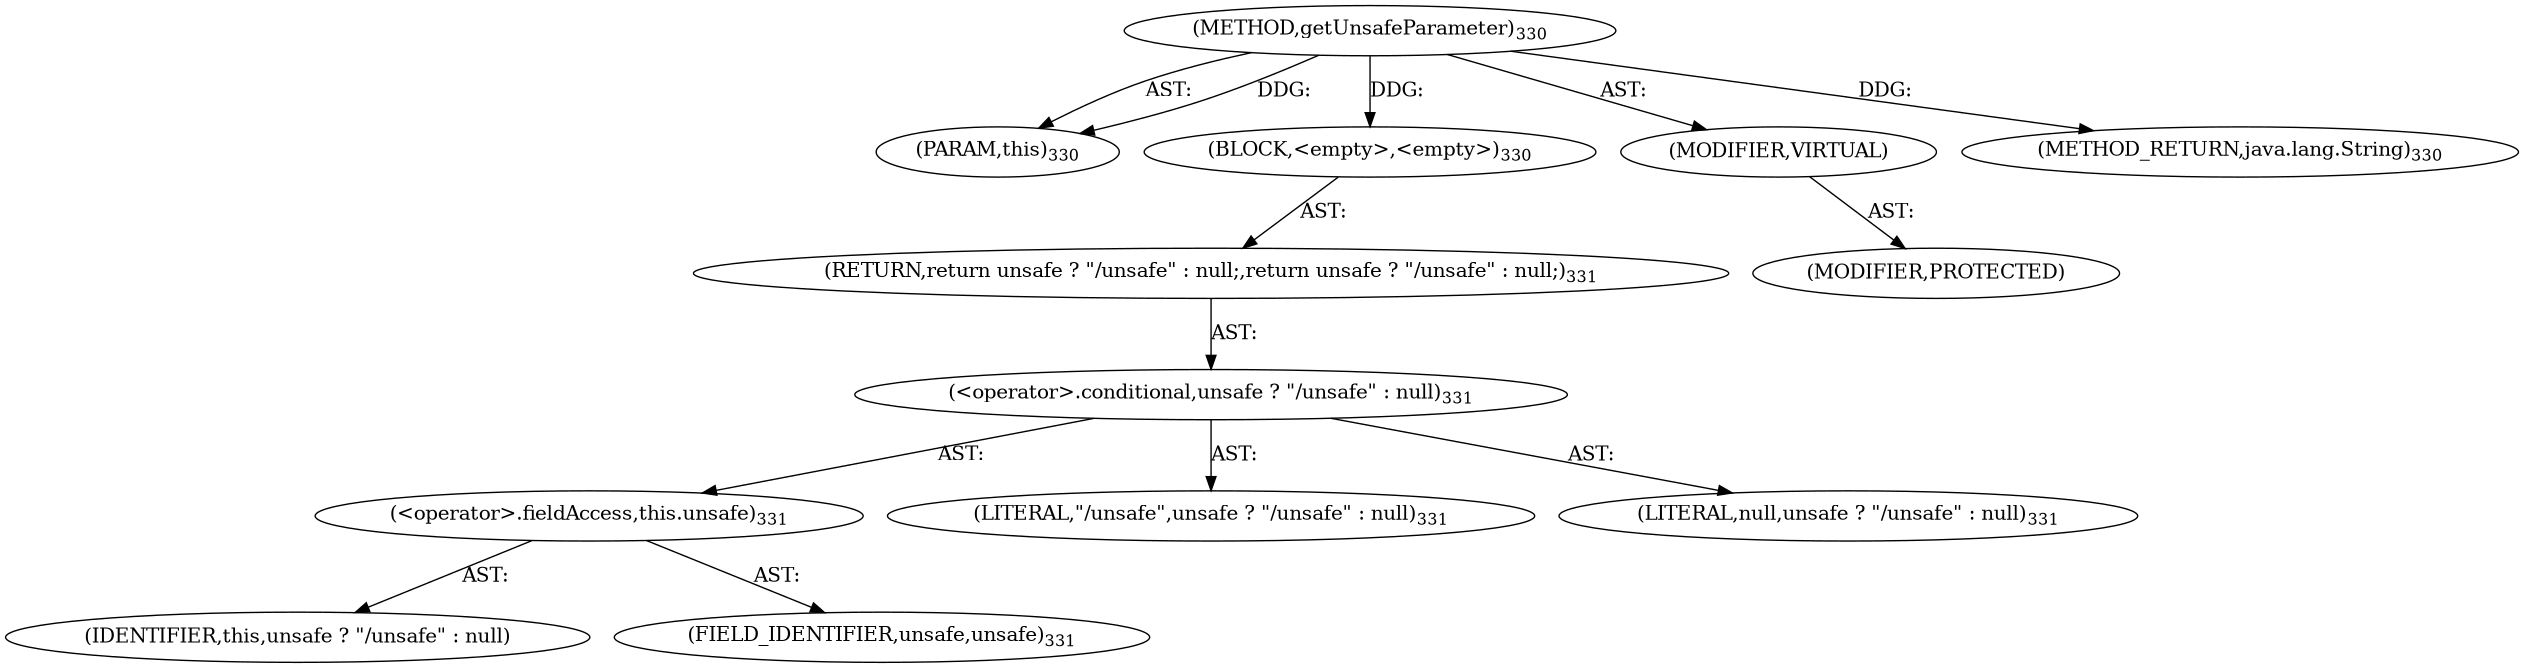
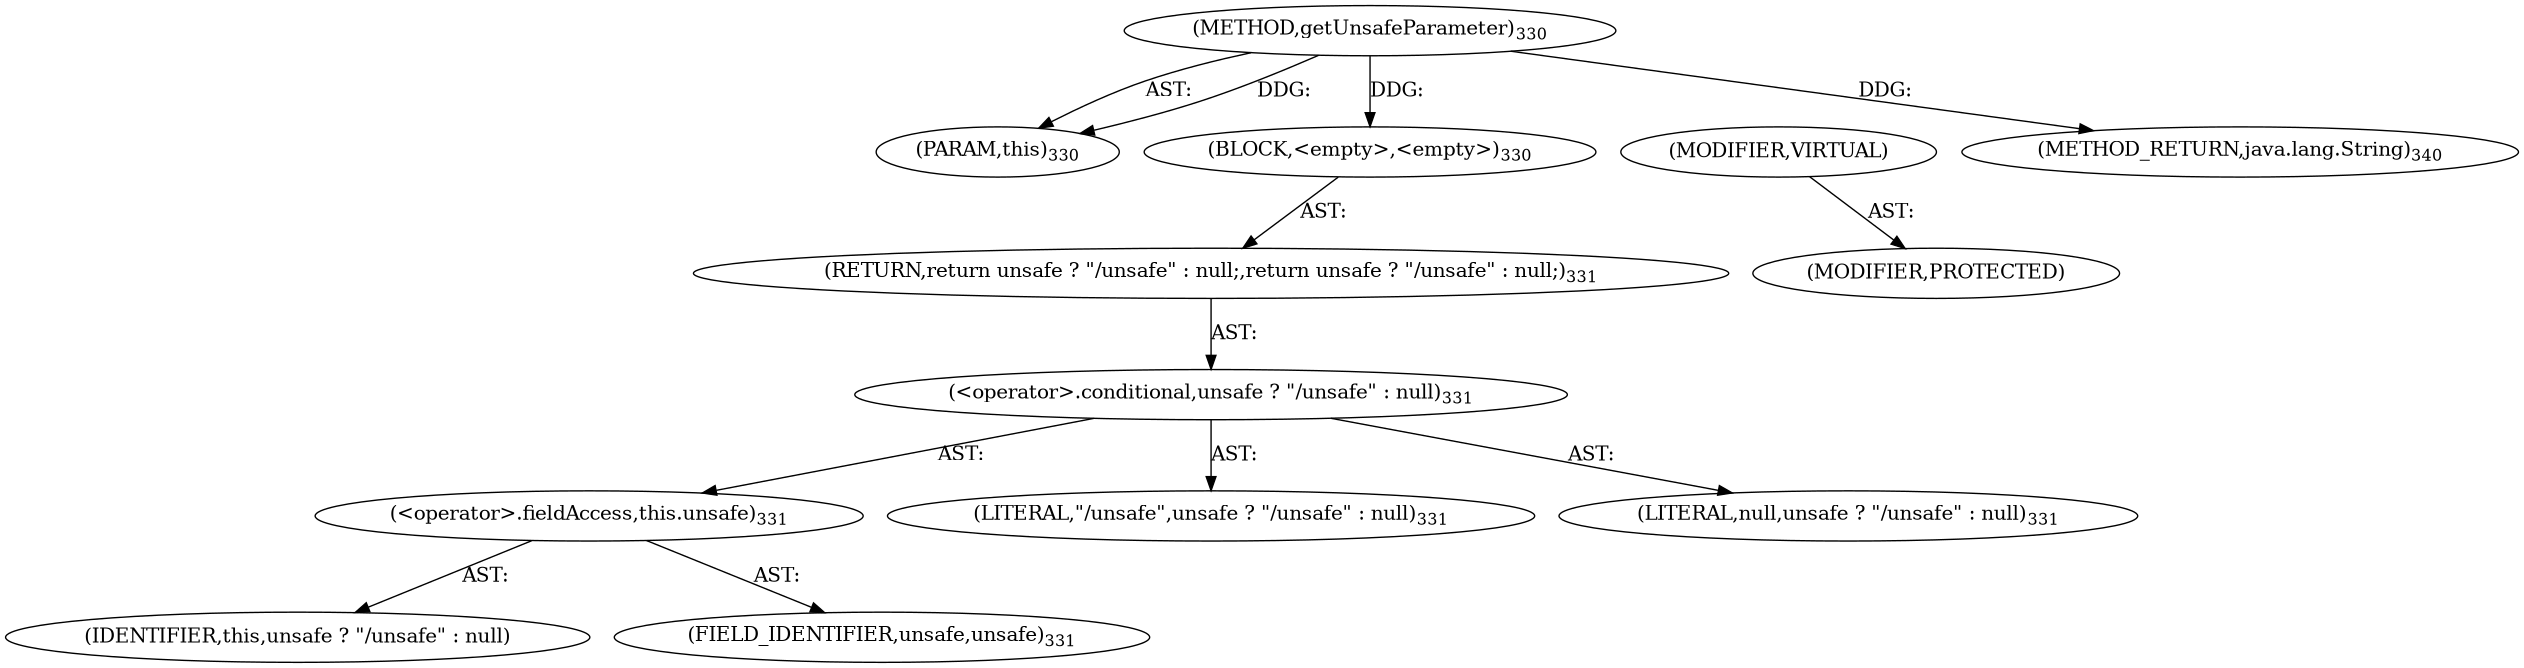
(1570, 90) -> none
(2427, 150) -> (2427, 150)
